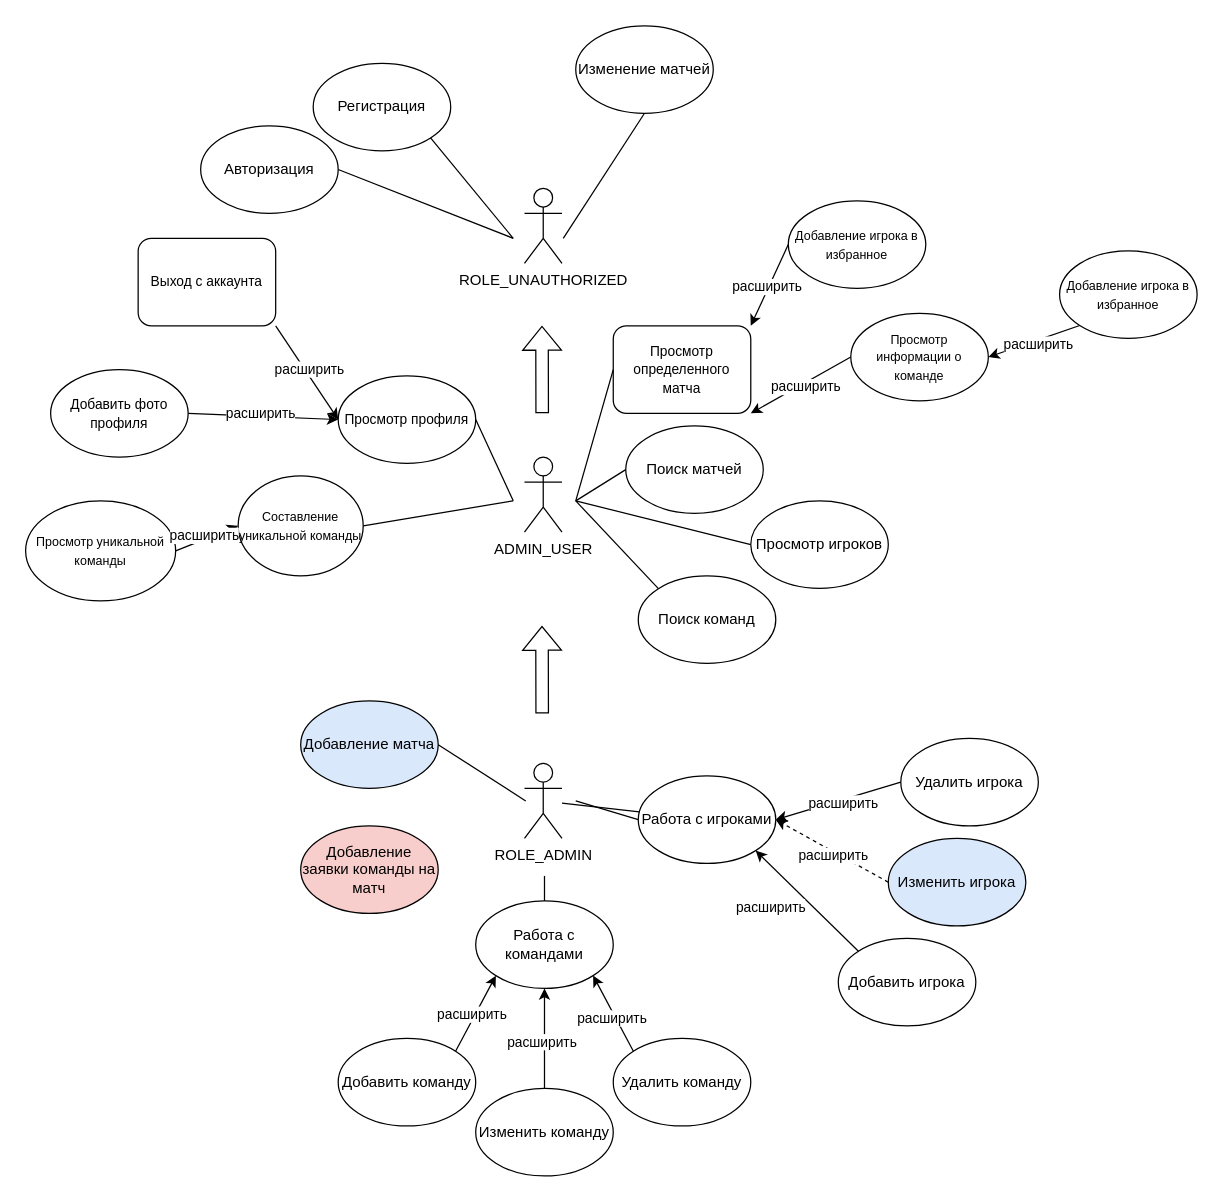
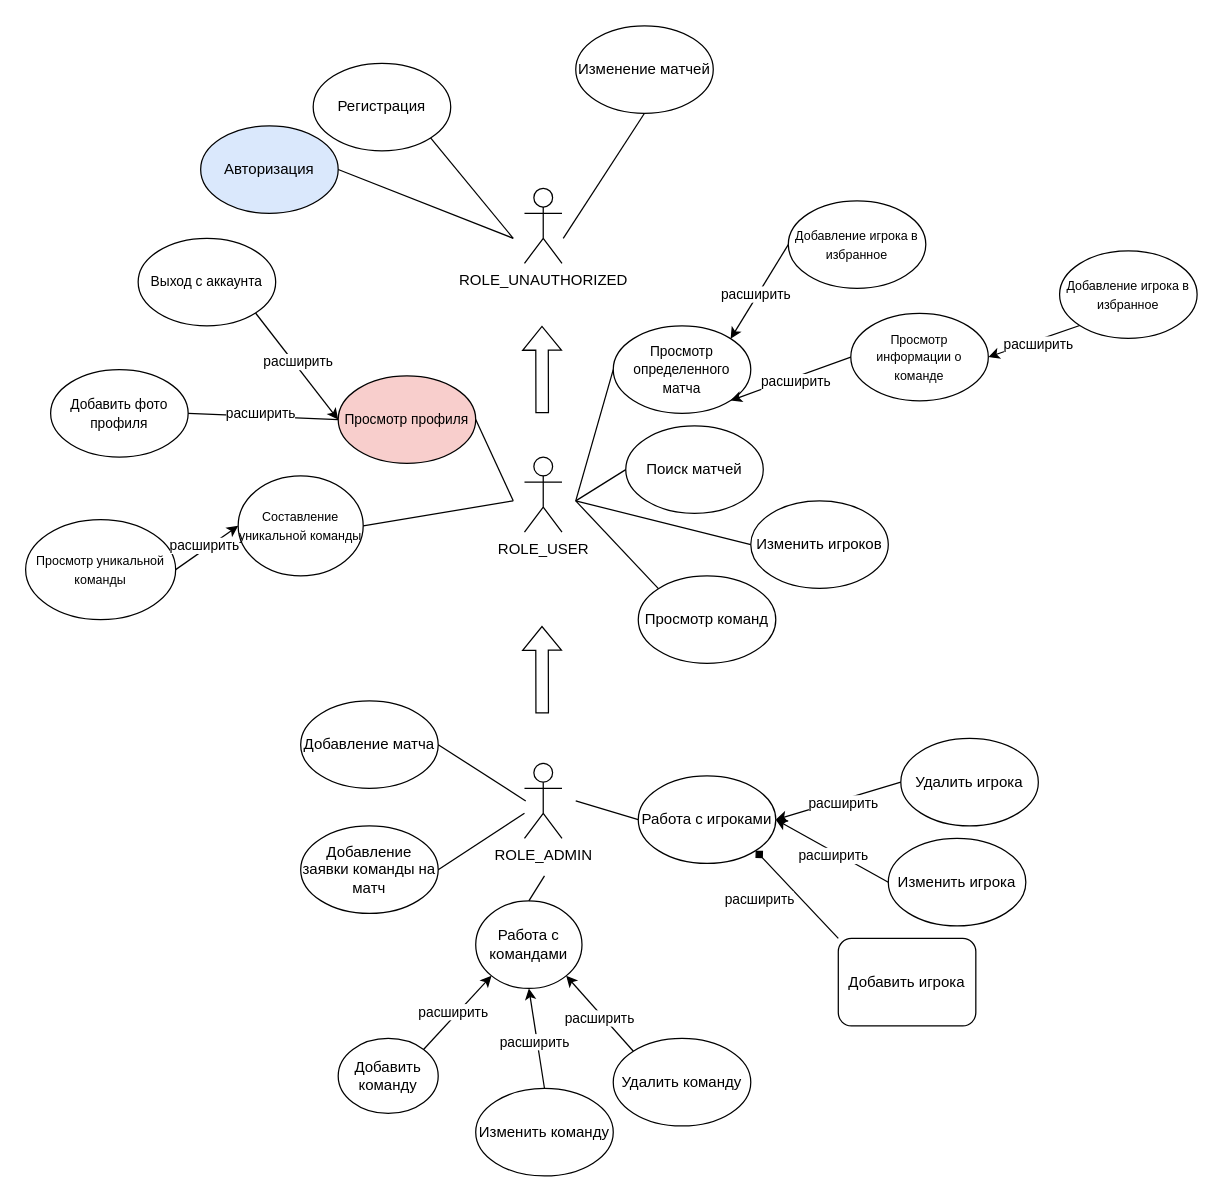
(269, 169) -> (269, 169)
(207, 282) -> (207, 282)
(682, 369) -> (682, 369)
(328, 419) -> (331, 419)
(407, 419) -> (407, 419)
(819, 544) -> (819, 544)
(544, 550) -> (544, 550)
(101, 551) -> (101, 569)
(707, 619) -> (707, 619)
(369, 744) -> (369, 744)
(624, 810) -> (482, 841)
(805, 836) -> (805, 836)
(369, 869) -> (369, 869)
(957, 882) -> (957, 882)
(810, 904) -> (800, 898)
(544, 944) -> (529, 944)
(907, 982) -> (907, 982)
(407, 1082) -> (388, 1076)
